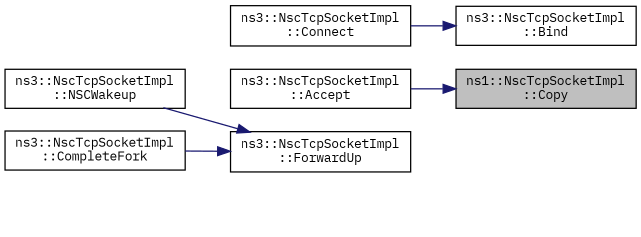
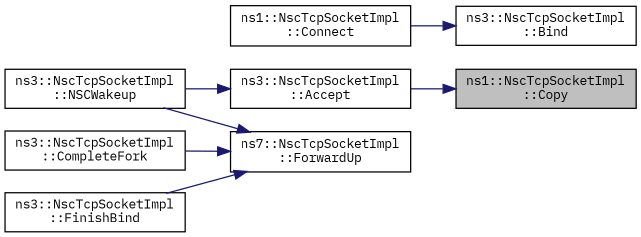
(321, 26) -> (321, 26)
none -> (201, 89)
(321, 152) -> (321, 152)
none -> (95, 212)
